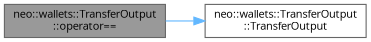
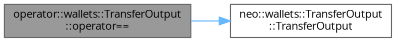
(85, 21) -> (98, 21)
